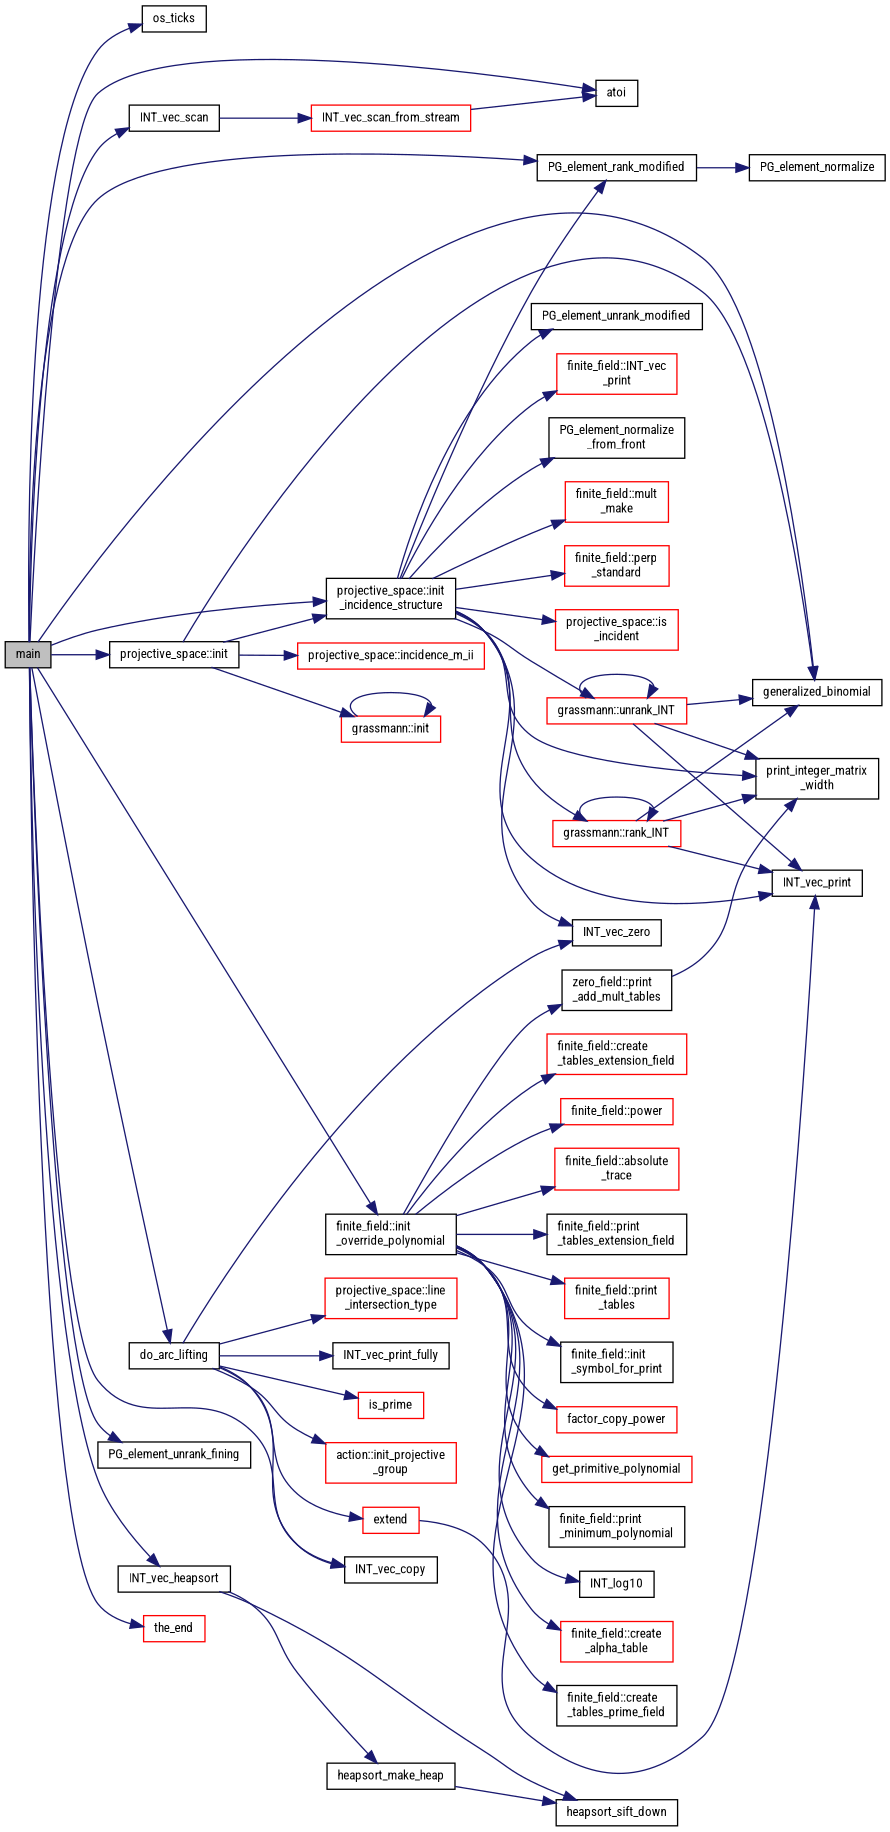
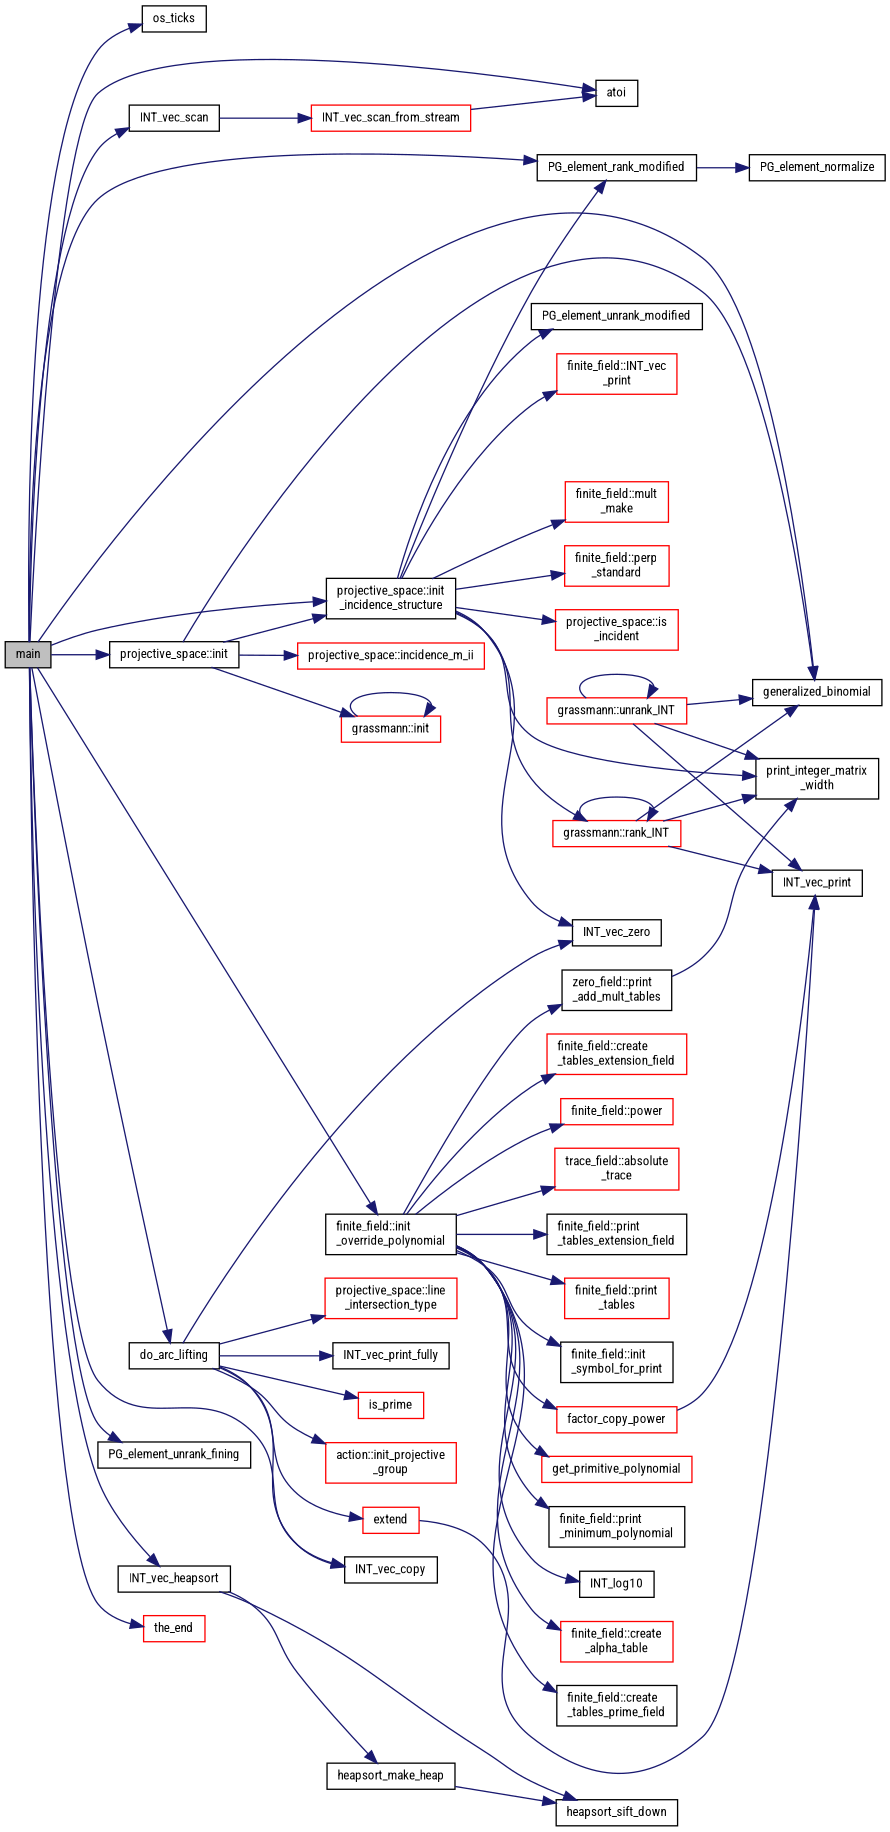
(617, 438) -> none
(519, 653) -> none
(519, 843) -> (777, 1173)
(617, 1169) -> (617, 1169)
